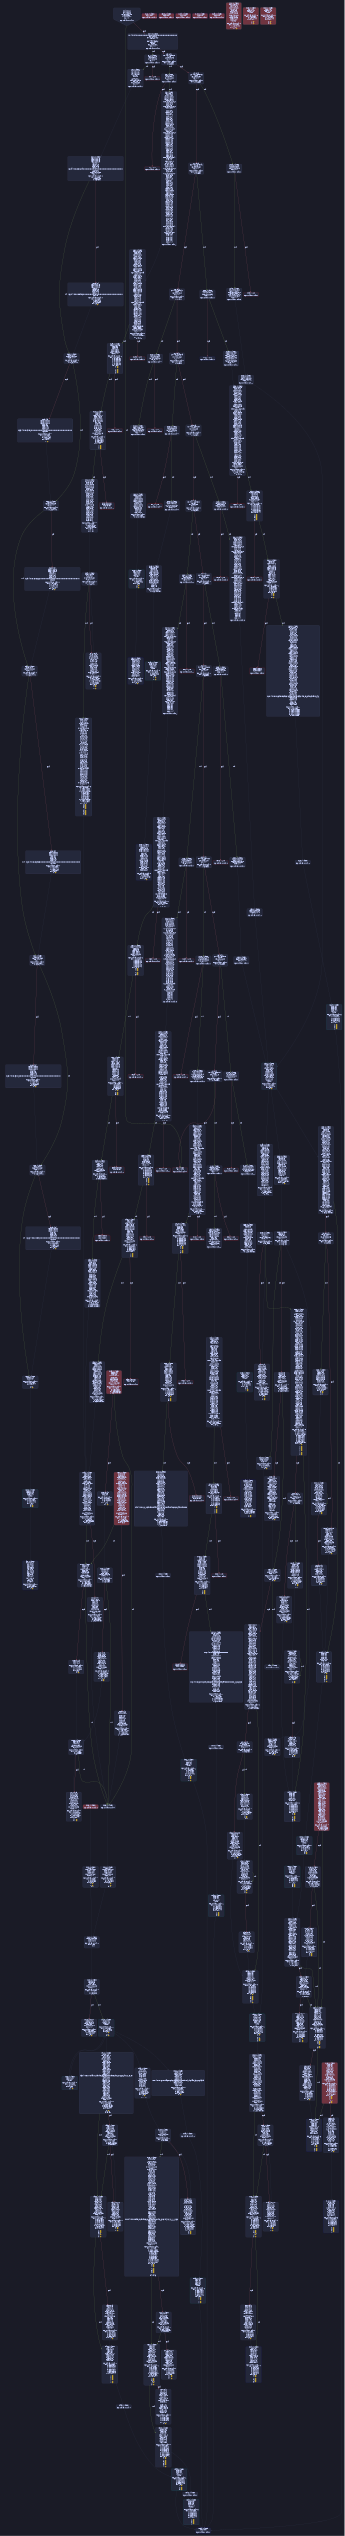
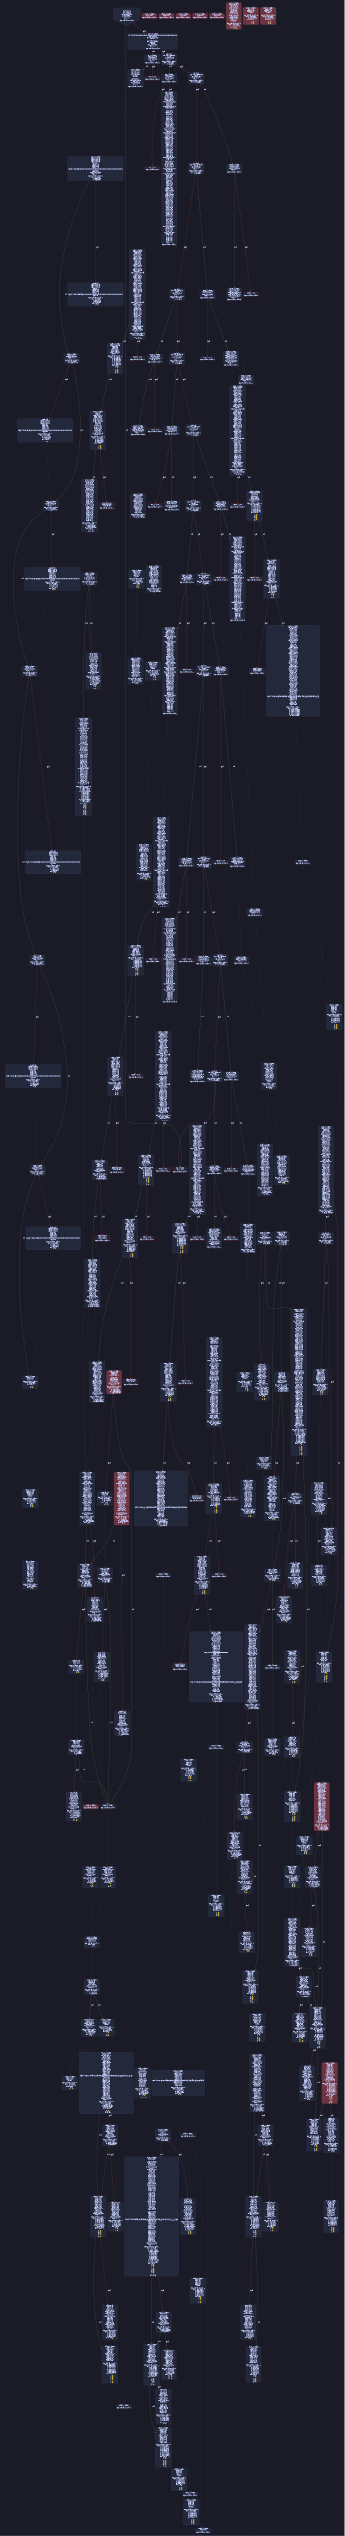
(152, 169) -> (152, 169)
(115, 431) -> none
(153, 960) -> (153, 960)
(181, 1076) -> none
(163, 1575) -> (163, 1575)
(272, 1667) -> (272, 1667)
